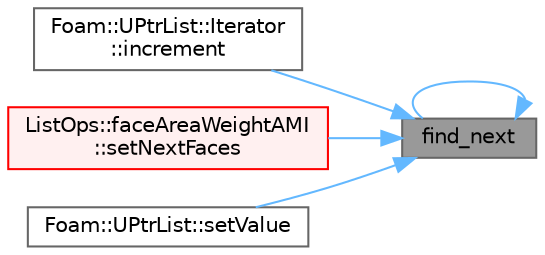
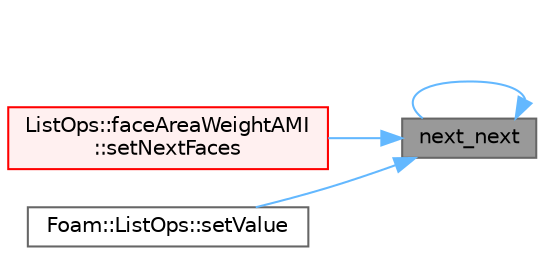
(168, 39) -> none
(469, 138) -> (469, 138)
(168, 227) -> (168, 227)
